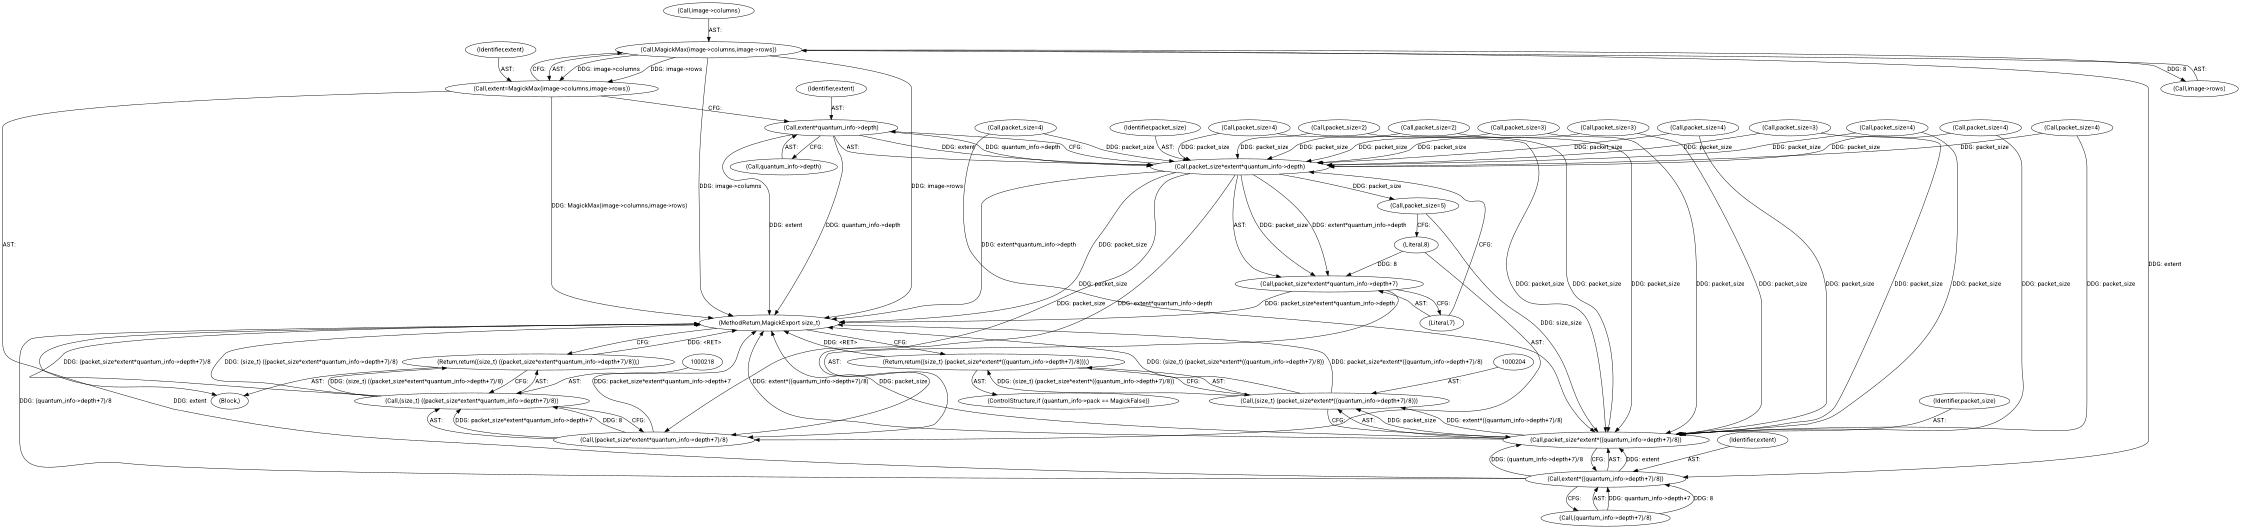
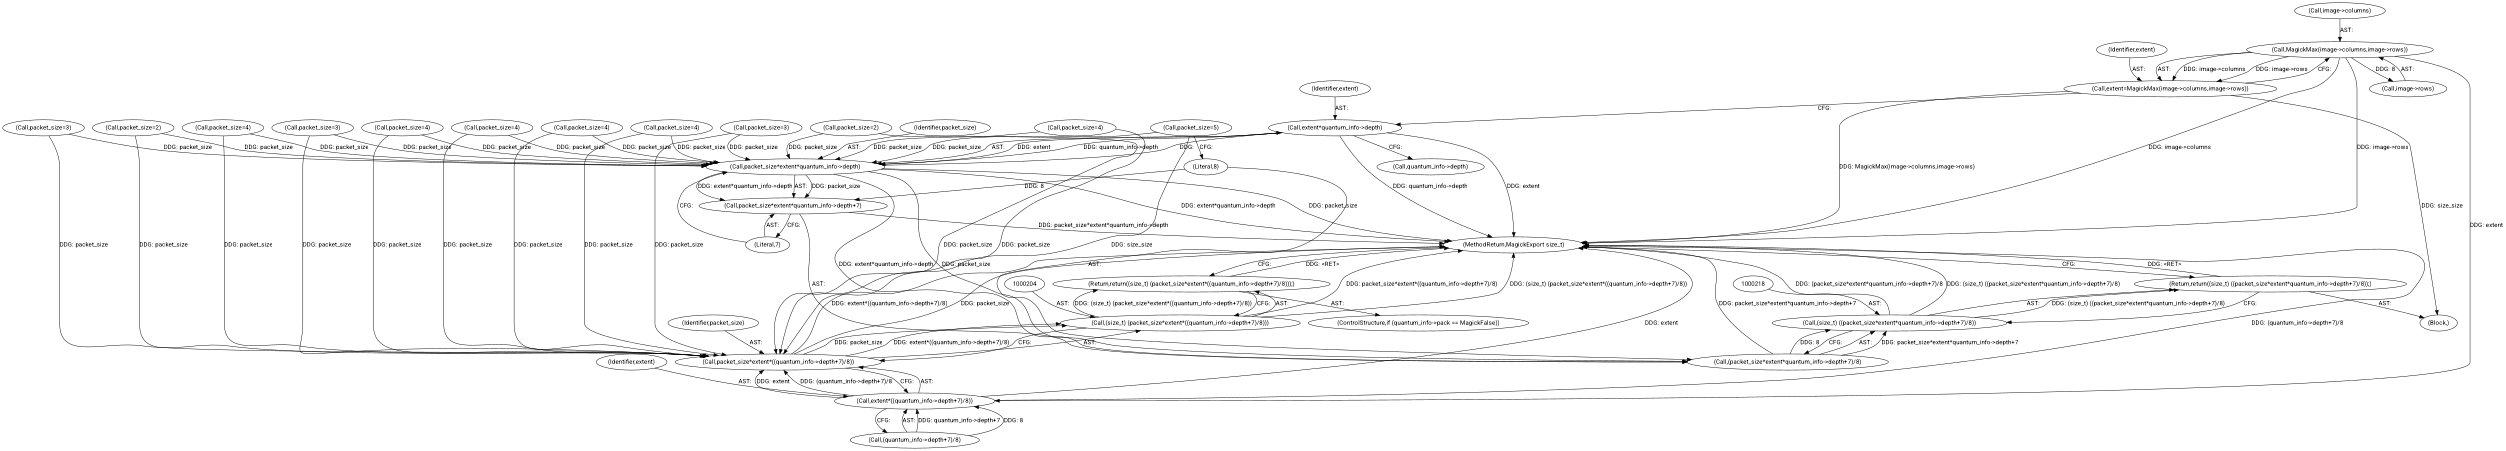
(784, 146) -> none
(1077, 147) -> (1188, 147)
(1335, 185) -> (951, 140)
(10, 245) -> (2442, 206)
